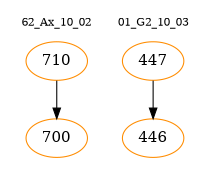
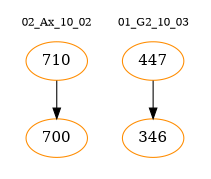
(57, 23) -> (57, 23)
(153, 138) -> (153, 138)
